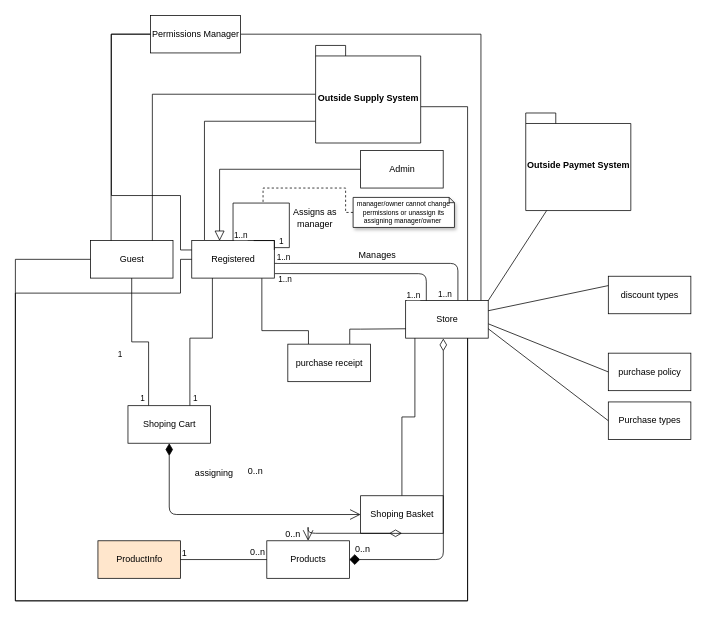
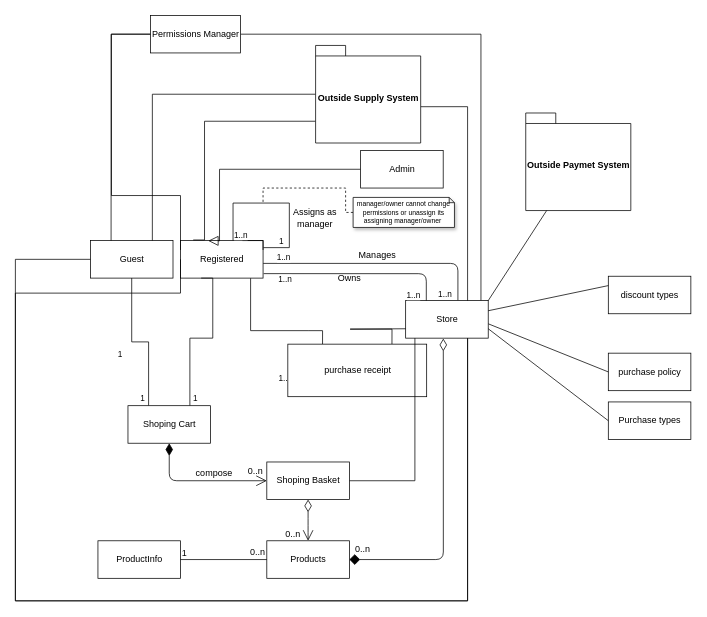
(233, 259) -> (222, 259)
none -> (349, 278)
(329, 363) -> (357, 370)
(214, 473) -> (214, 473)
(402, 514) -> (308, 480)
(139, 559) -> (139, 559)
